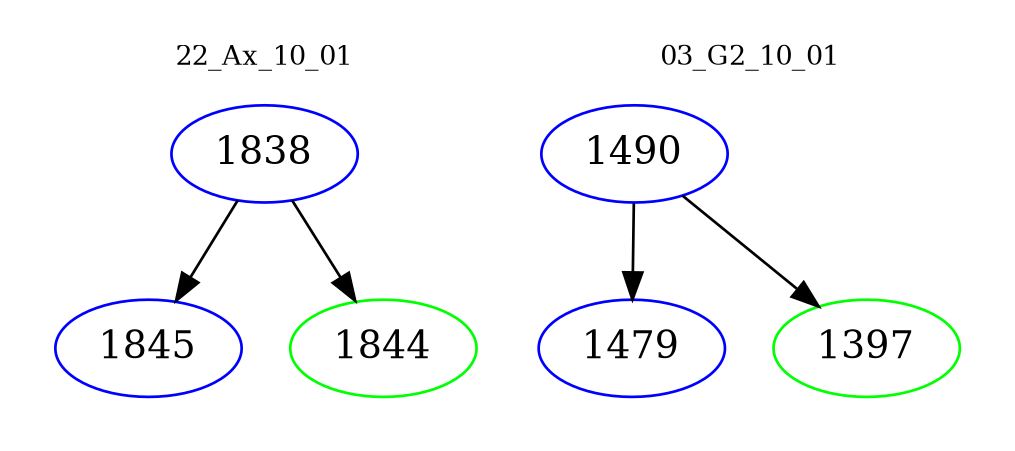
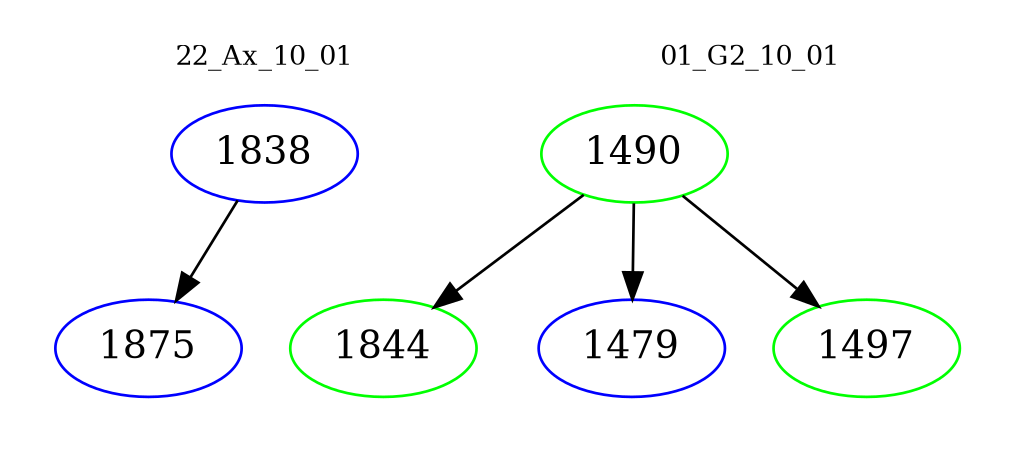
(751, 58) -> (751, 58)
(634, 154) -> (634, 154)
(316, 239) -> (536, 231)
(148, 348) -> (148, 348)
(867, 348) -> (867, 348)
